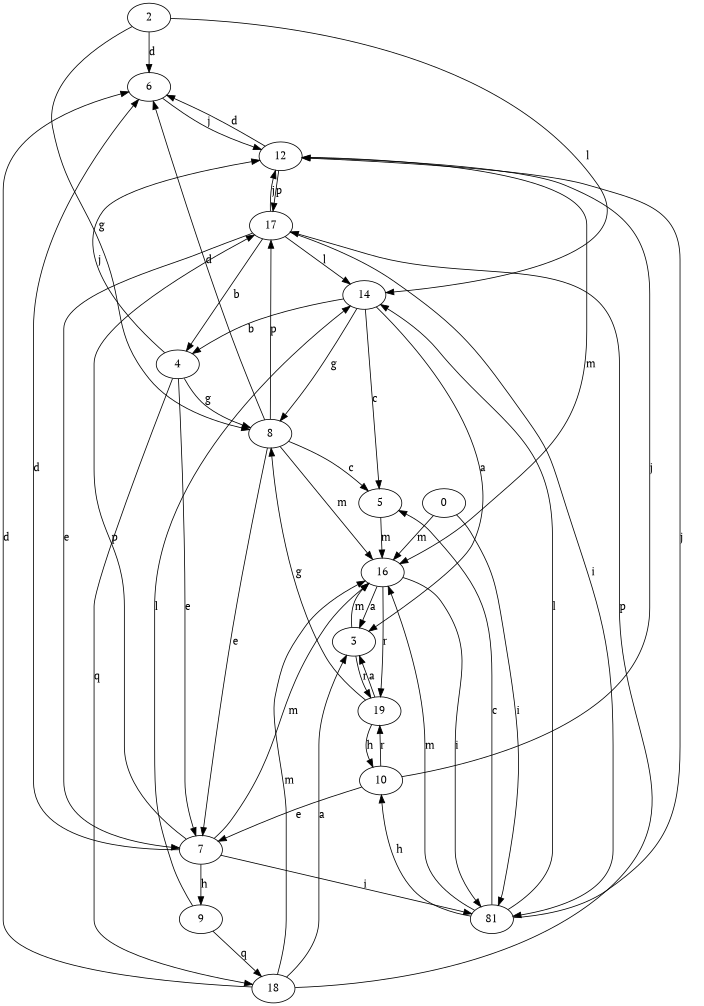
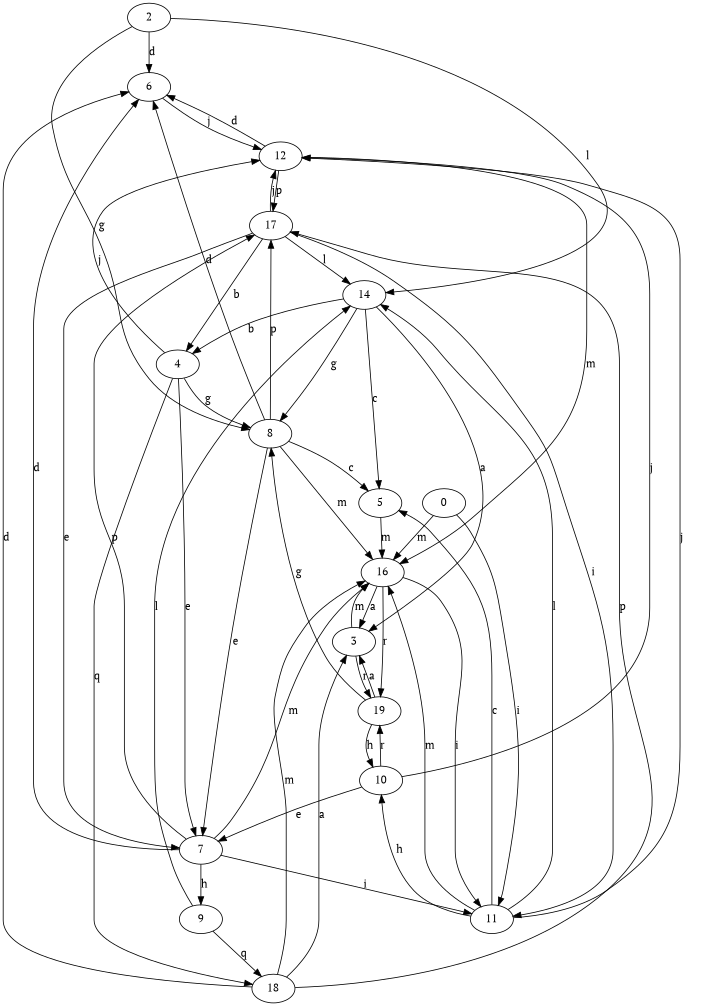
(492, 919) -> (492, 919)
